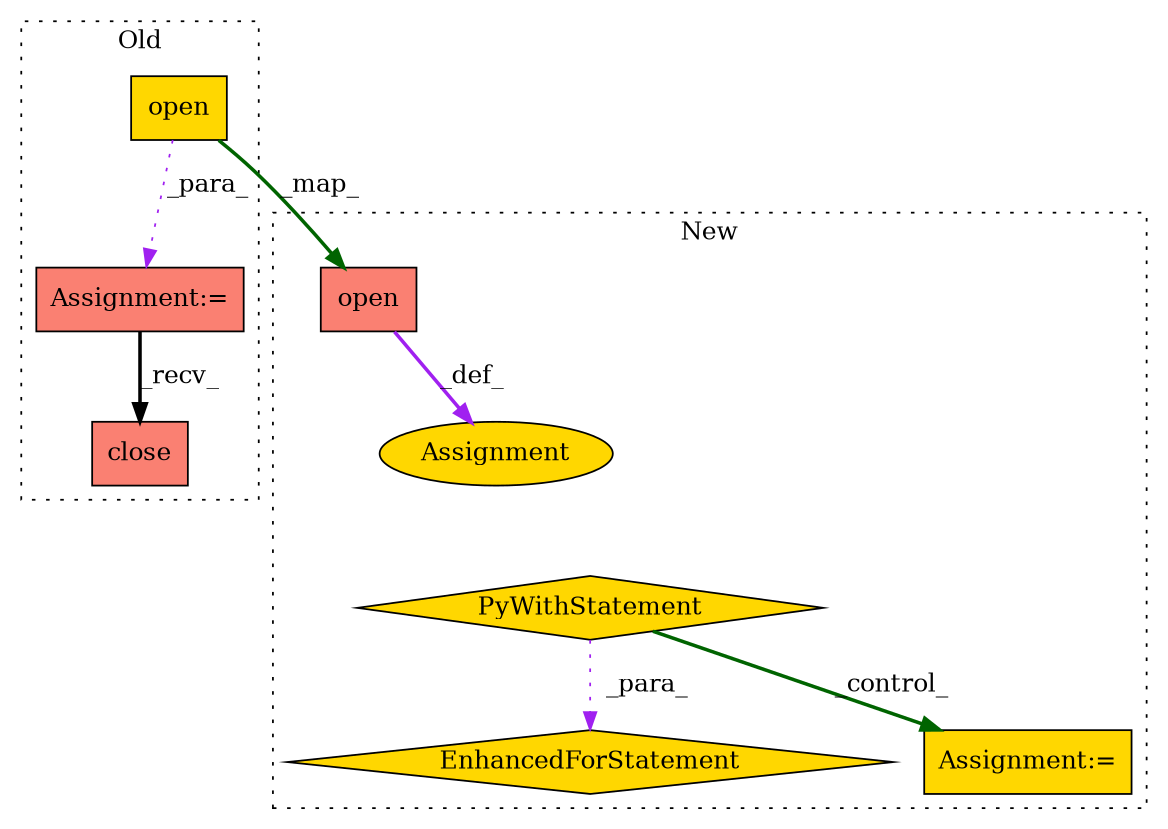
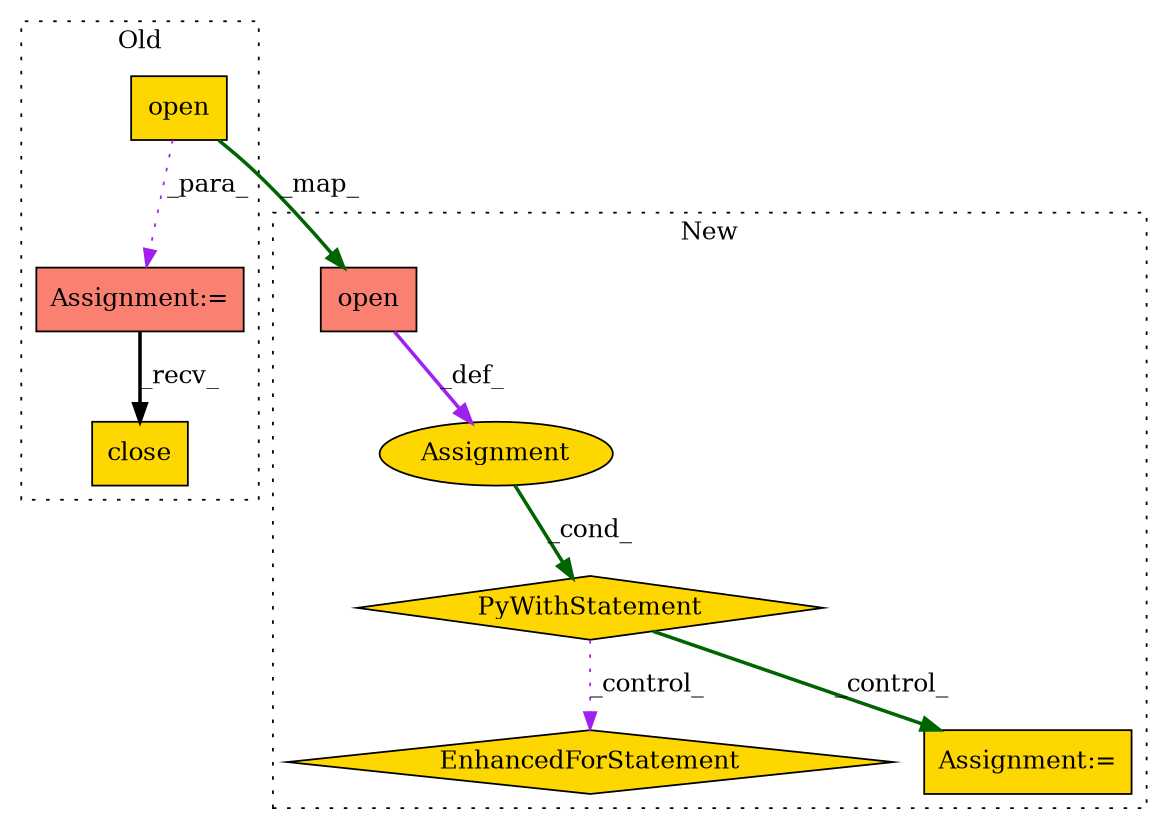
(140, 454) -> (140, 454)
none -> (539, 524)
(647, 685) -> (647, 685)
